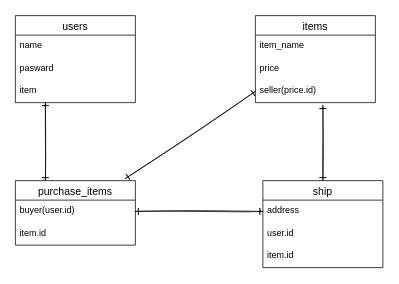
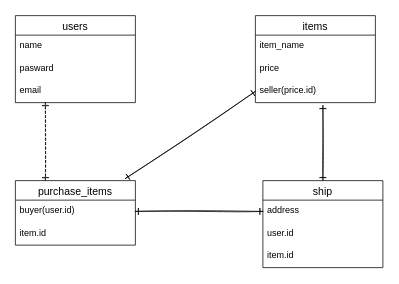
(28, 90) -> (30, 90)
(45, 141) -> (45, 141)
